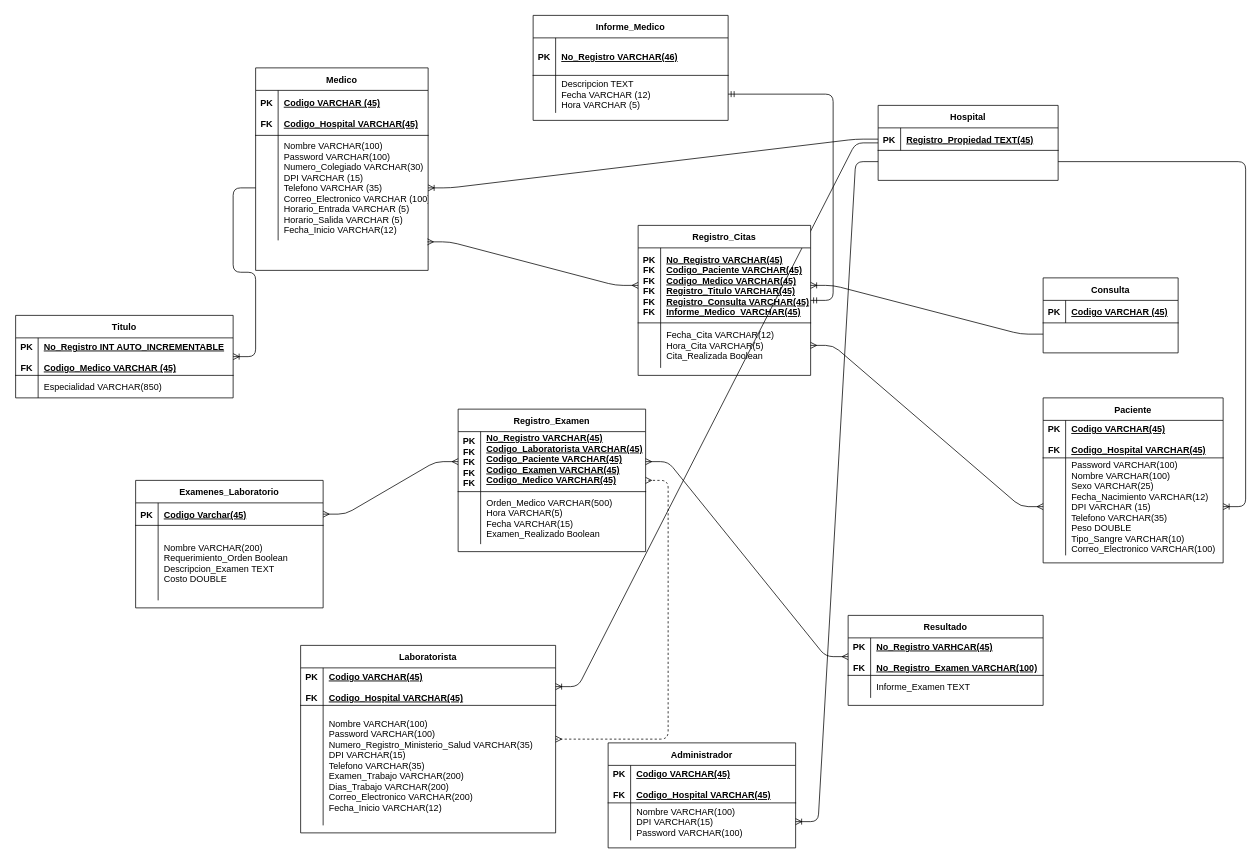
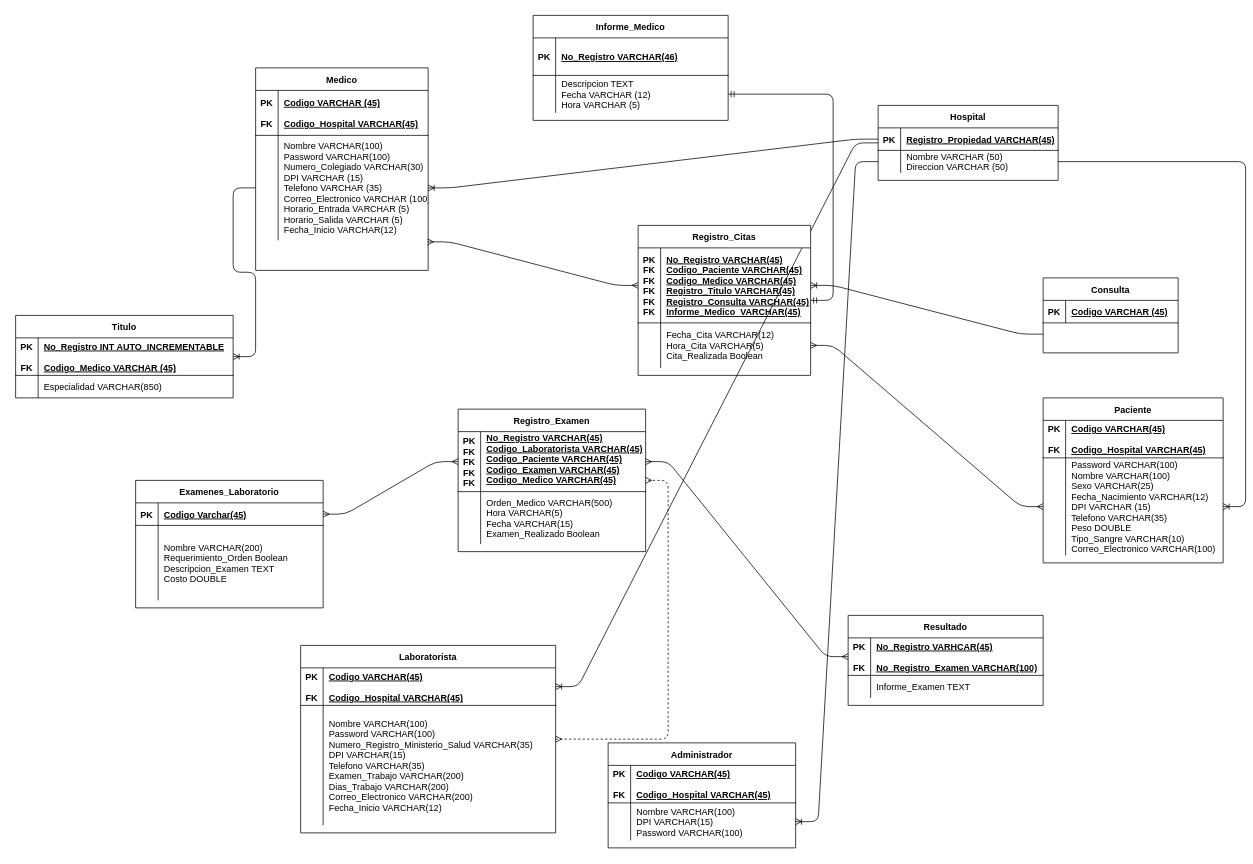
(971, 140) -> (978, 140)
none -> (979, 162)
